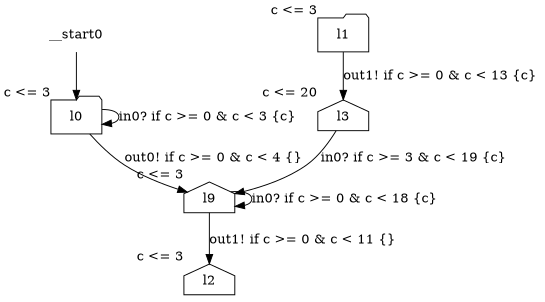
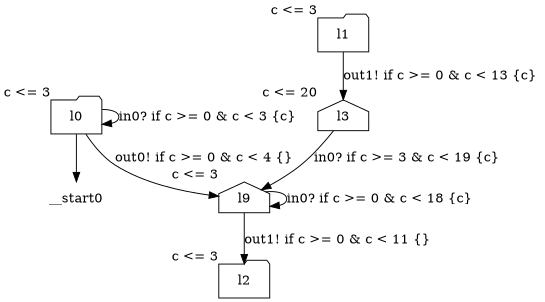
(76, 71) -> (76, 153)
(209, 281) -> (244, 281)
